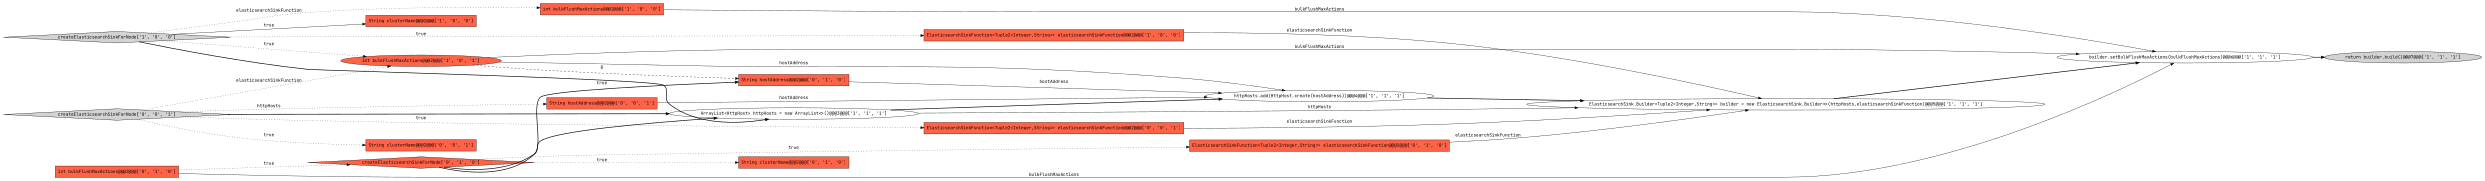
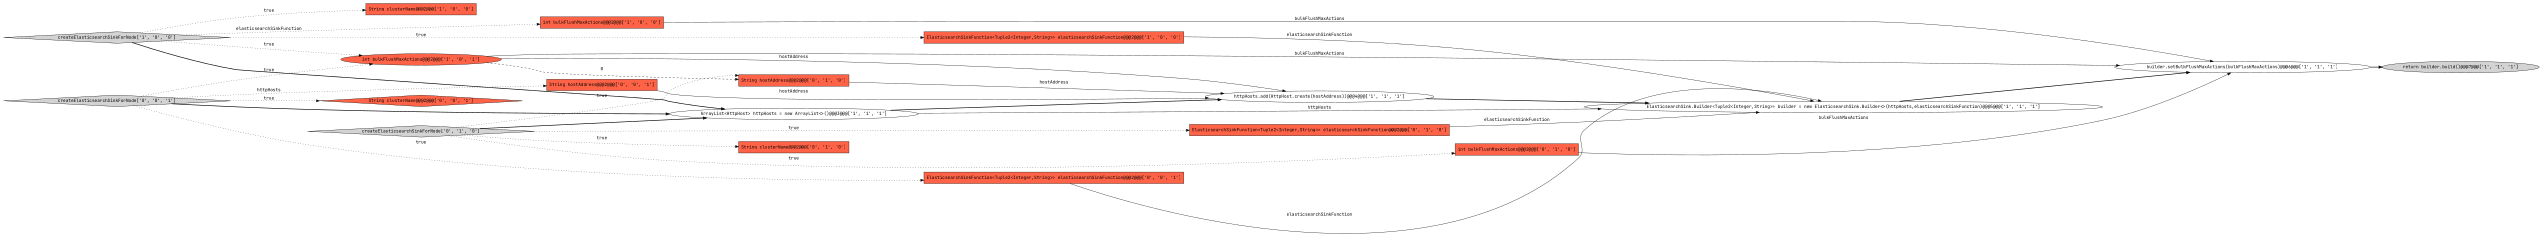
(267, 29) -> (251, 16)
(269, 81) -> (269, 70)
(559, 93) -> (599, 109)
(421, 145) -> (421, 101)
(421, 163) -> (421, 131)
(263, 167) -> (950, 168)
